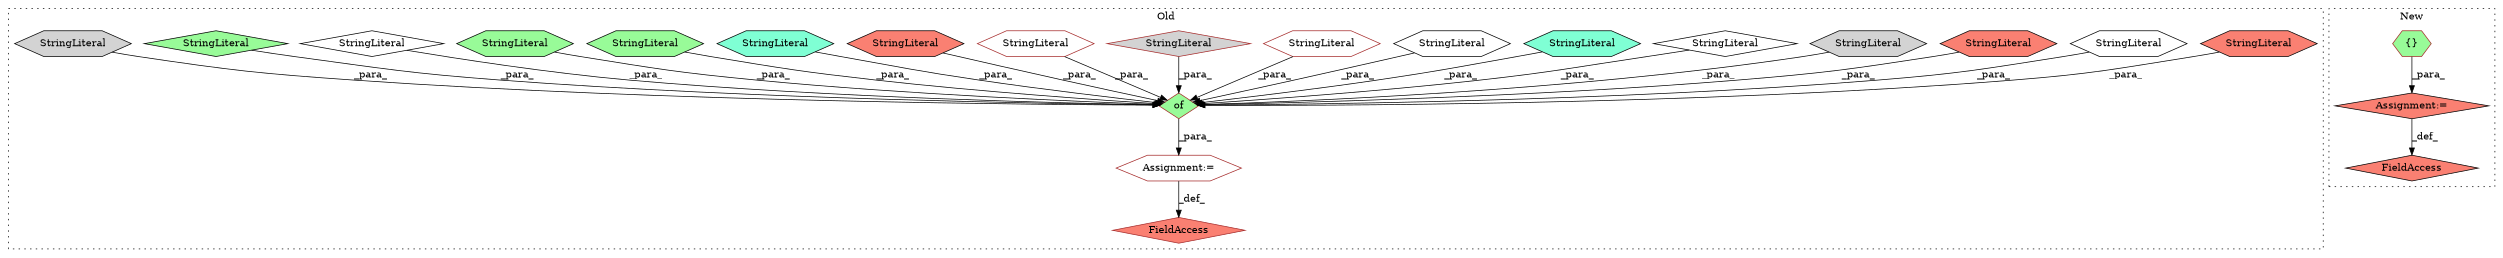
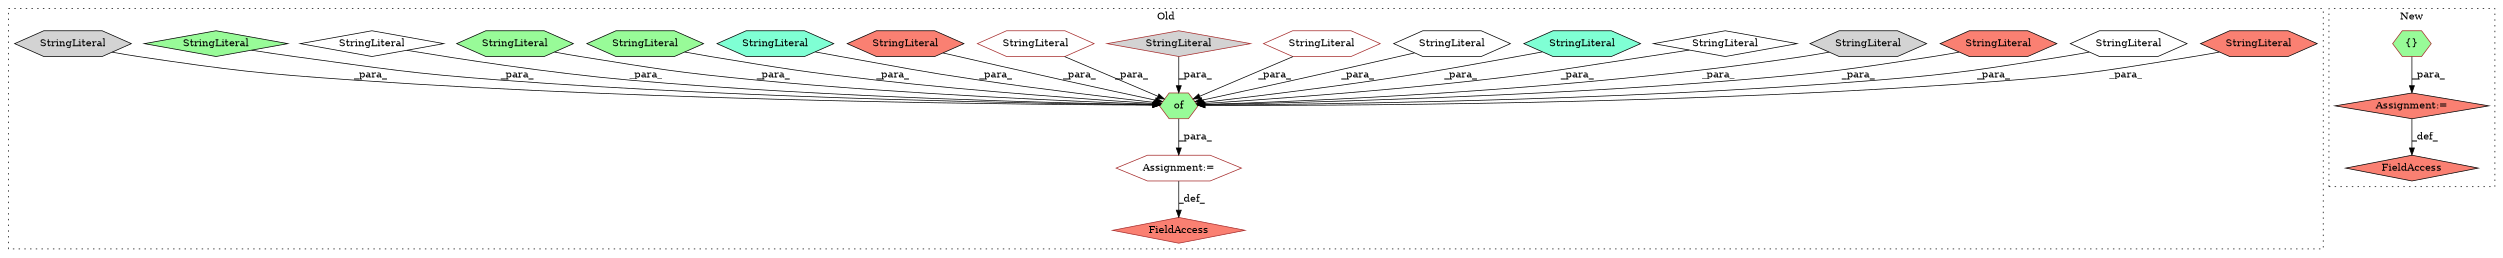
(1179, 106) -> (1179, 106)
